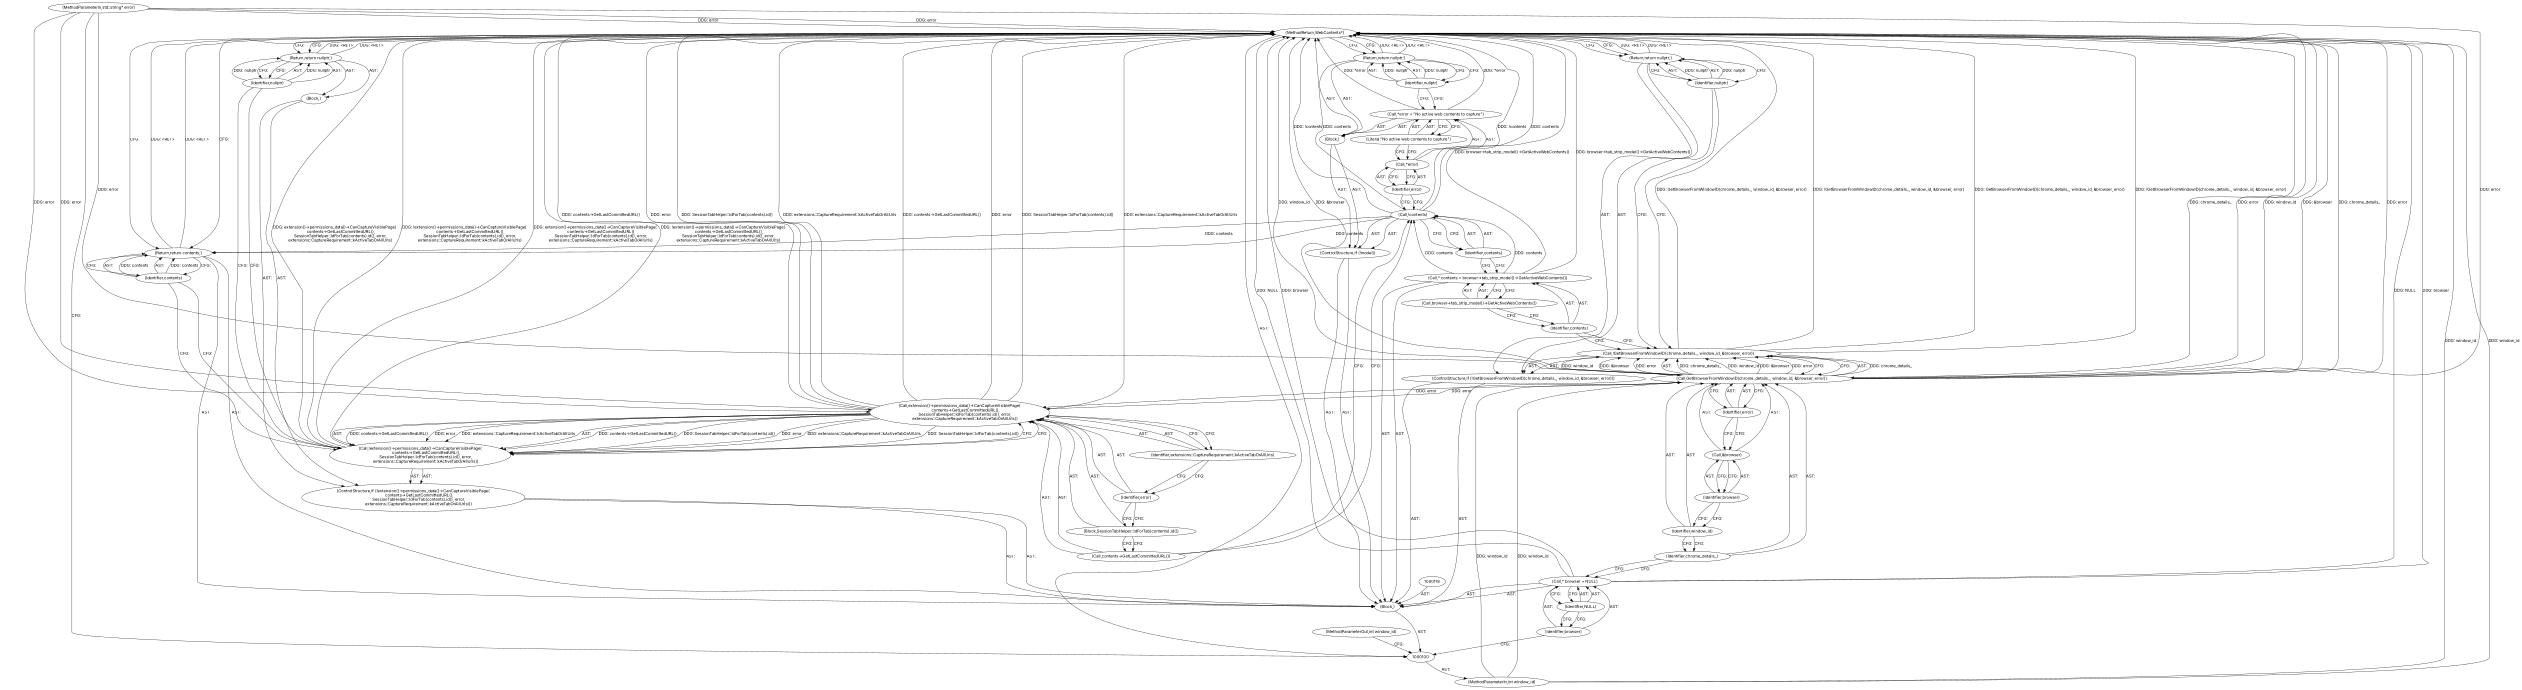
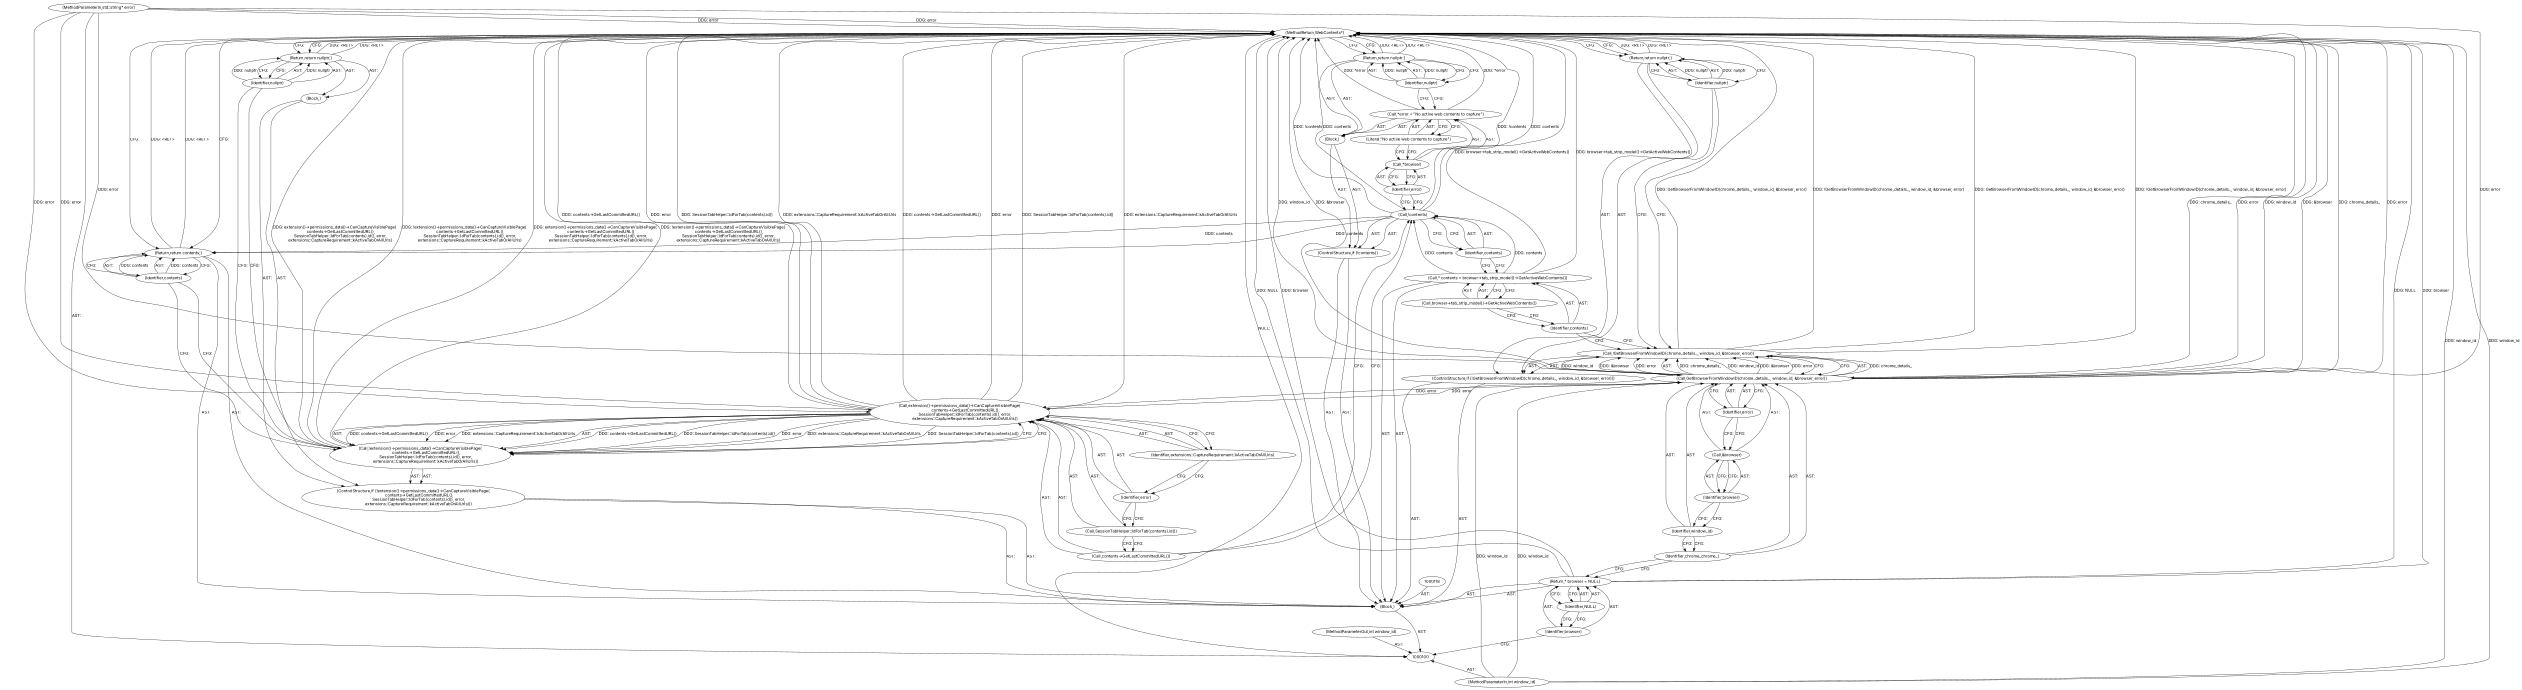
(1407, 165) -> (1407, 165)
(1348, 253) -> (1348, 253)
(77, 316) -> (77, 316)
(1265, 328) -> (1265, 328)
(1131, 531) -> (1131, 531)
(1692, 557) -> (1692, 557)
(1575, 582) -> (1575, 582)
(1399, 645) -> (1399, 645)
(1444, 673) -> (1460, 670)
